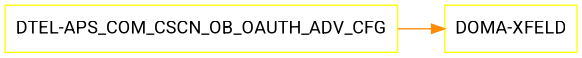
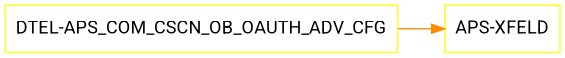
(511, 29) -> (502, 29)
